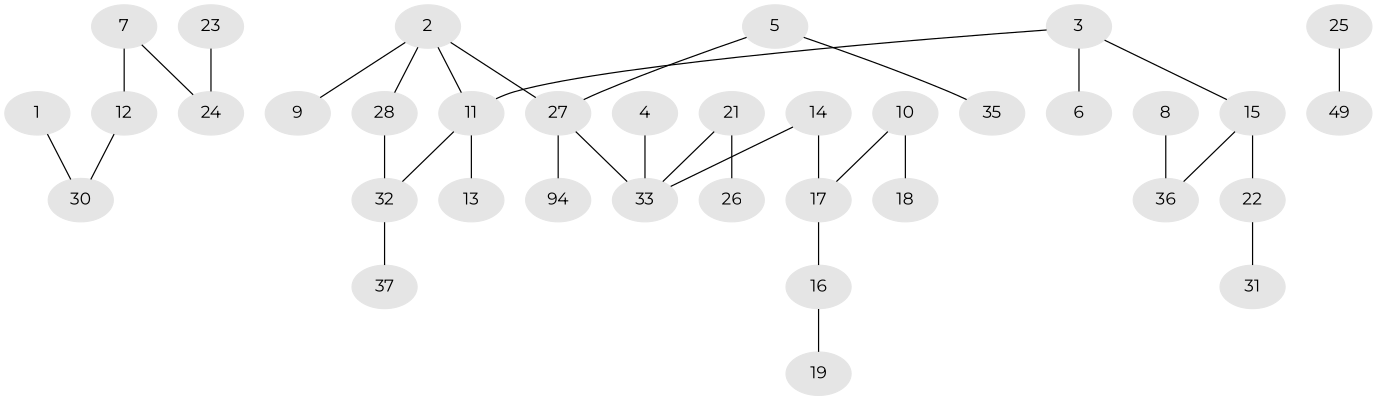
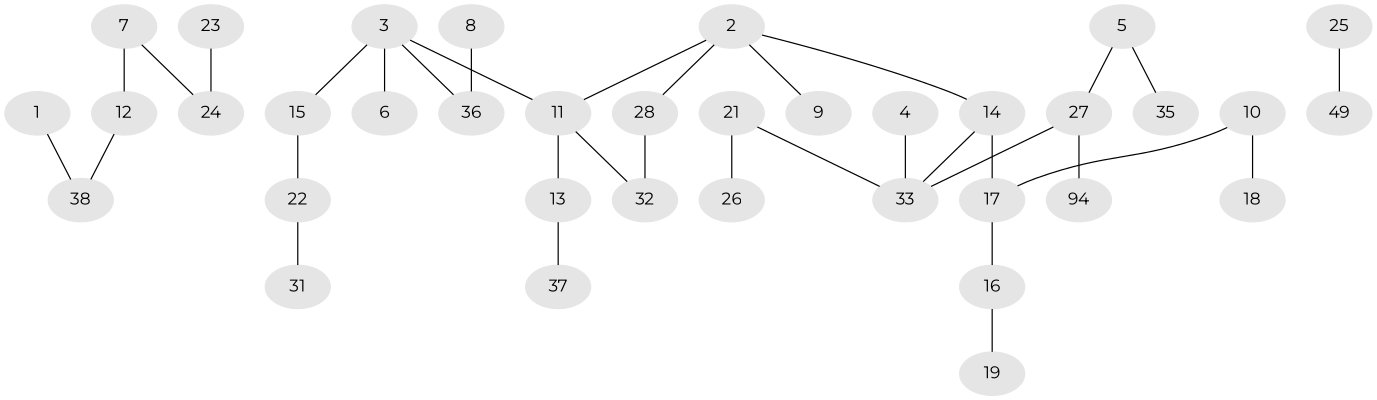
(493, 70) -> (866, 64)
(1209, 157) -> (428, 70)
(81, 200) -> (81, 200)
(385, 244) -> (558, 244)
